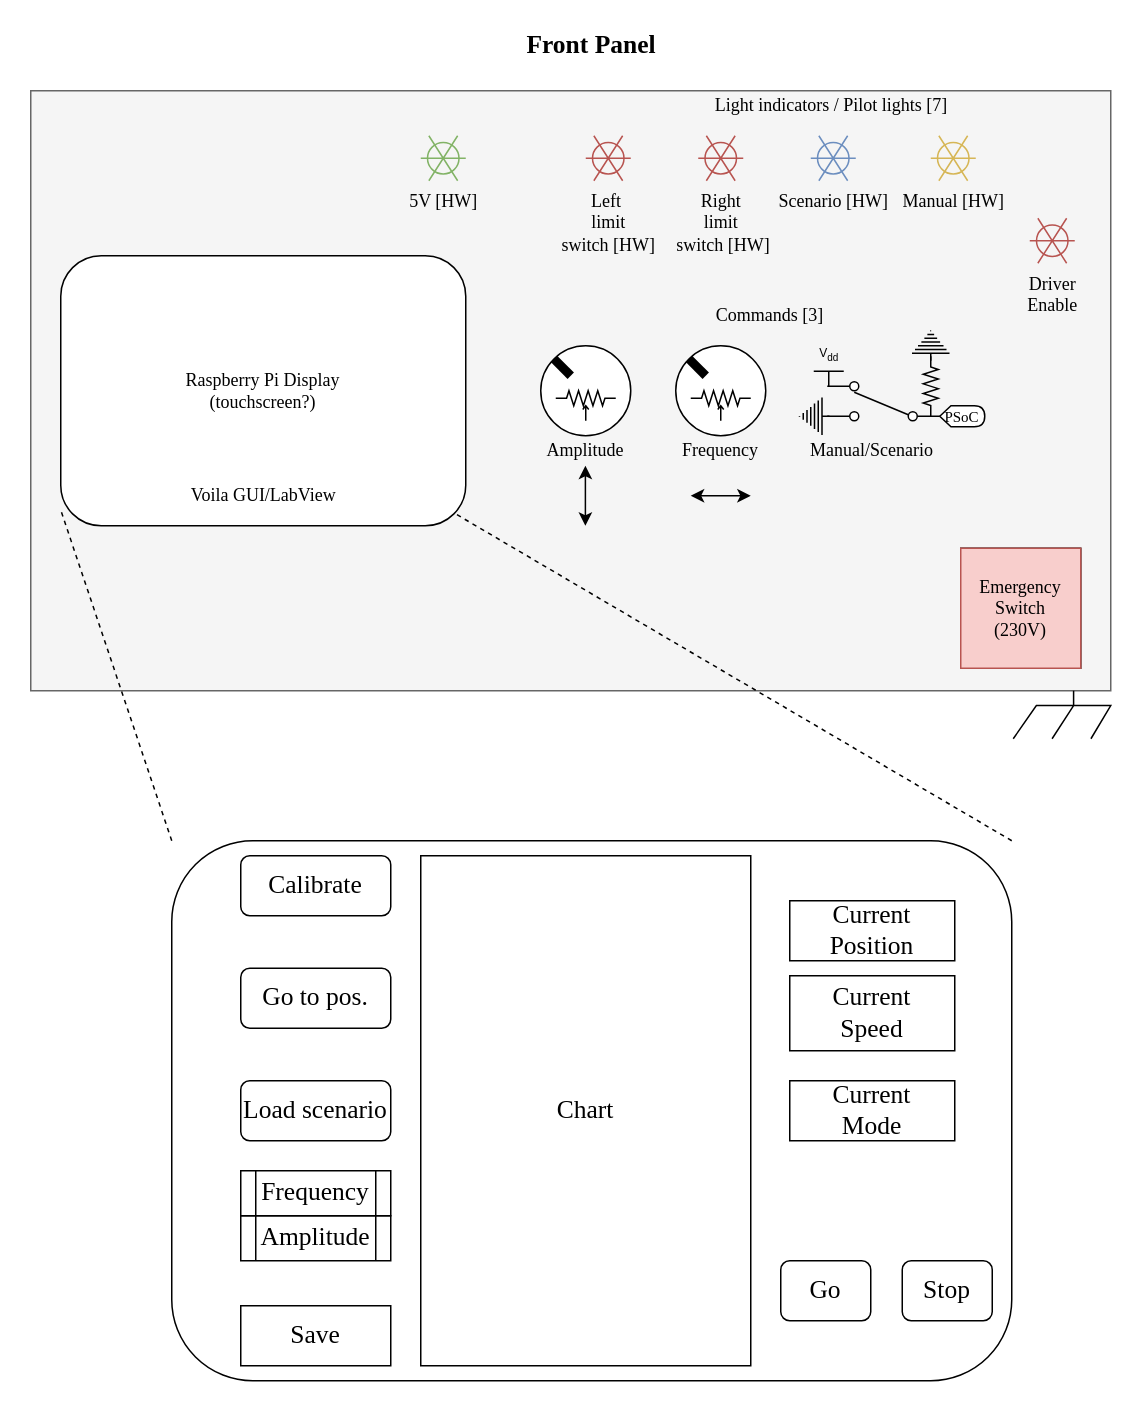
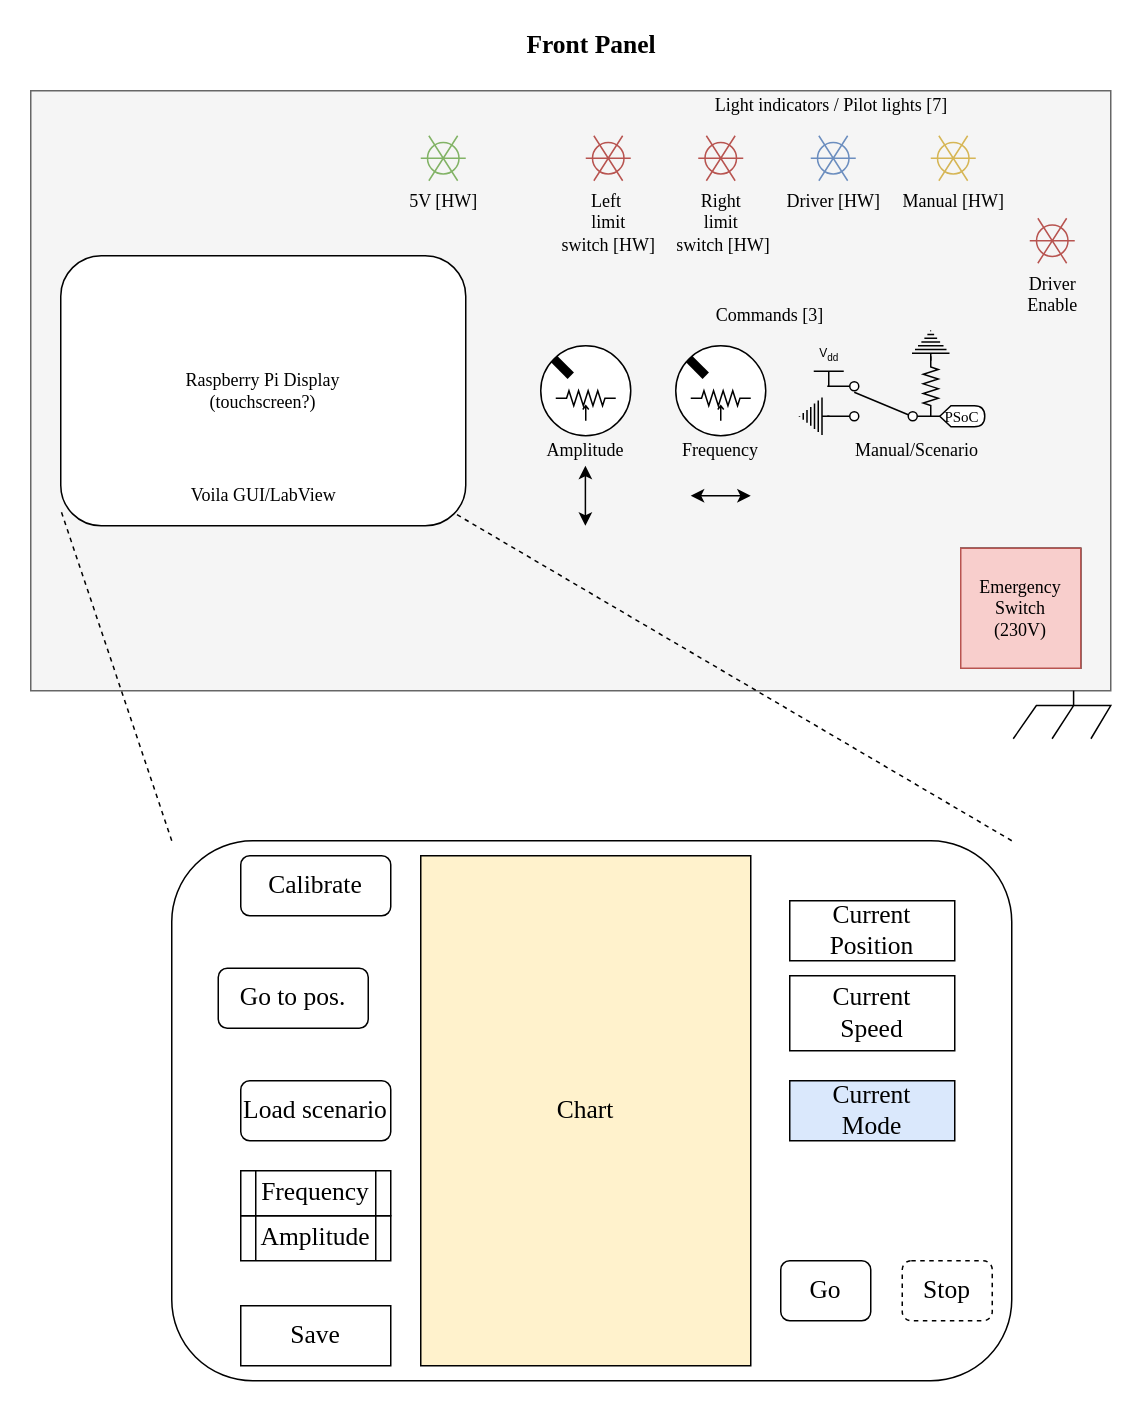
(834, 202) -> (834, 202)
(872, 451) -> (917, 451)
(316, 998) -> (293, 998)
(586, 1111) -> (586, 1111)
(872, 1111) -> (872, 1111)
(947, 1291) -> (947, 1291)
